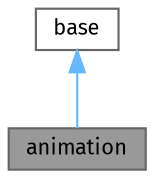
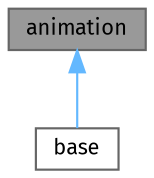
(77, 100) -> (77, 100)
